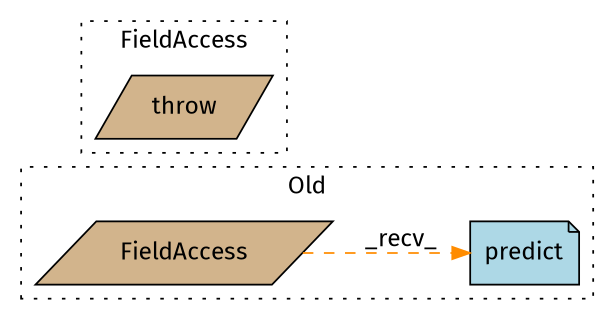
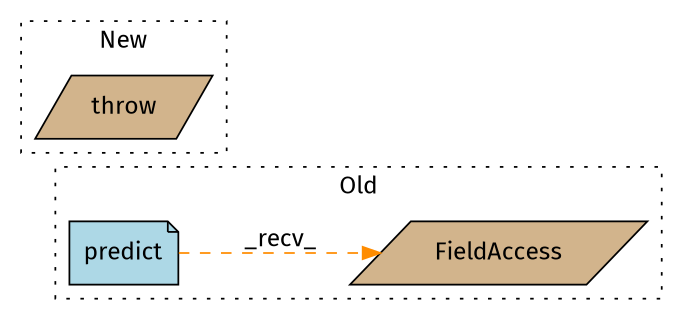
(184, 41) -> (124, 41)
(377, 253) -> (271, 253)
